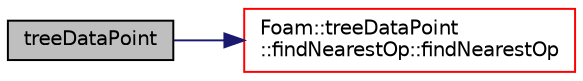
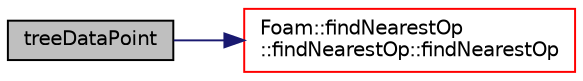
(410, 40) -> (410, 40)
